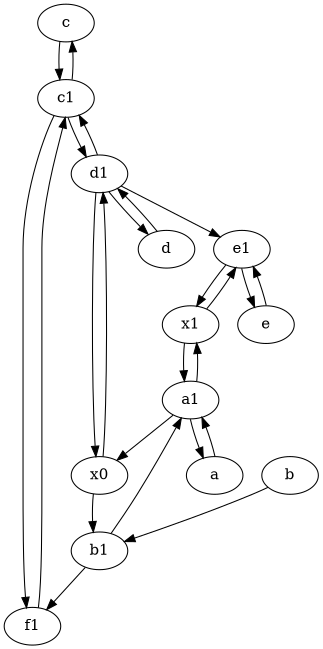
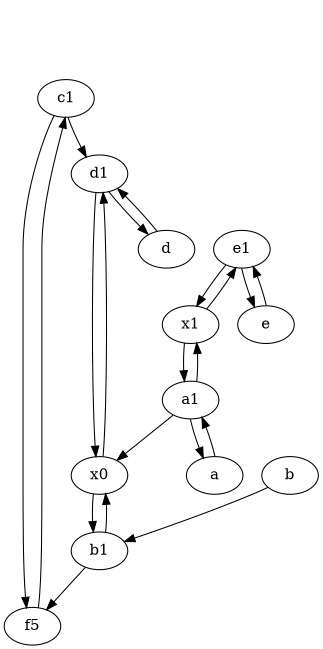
(66, 23) -> none
(91, 140) -> none
(166, 209) -> none
(145, 482) -> (106, 518)
(32, 626) -> (32, 626)
